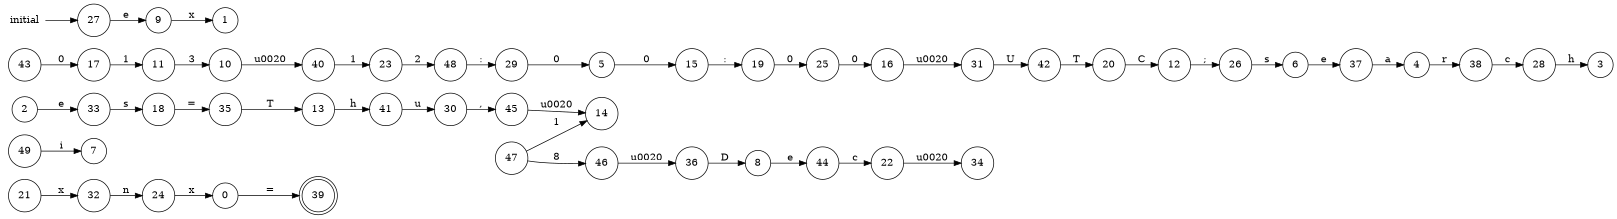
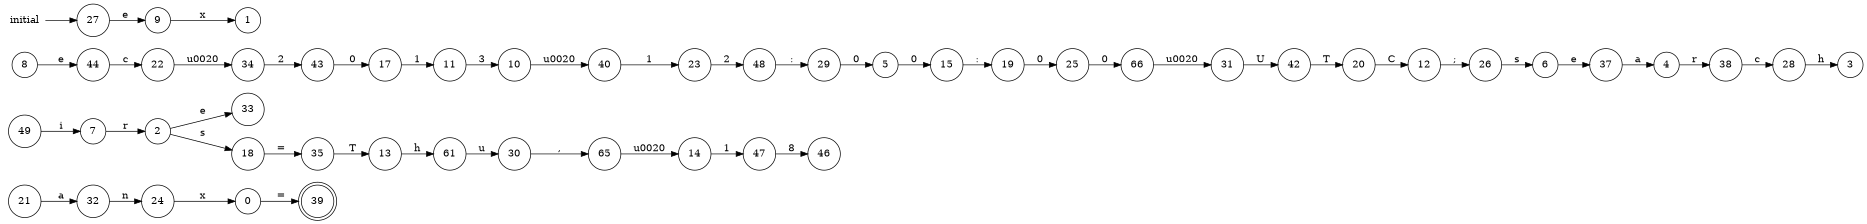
none -> (279, 65)
(887, 65) -> (1137, 65)
(123, 109) -> (198, 141)
(386, 109) -> (450, 154)
(512, 109) -> (605, 154)
none -> (122, 131)
(553, 138) -> (724, 154)
(692, 163) -> none
(62, 190) -> (61, 196)
